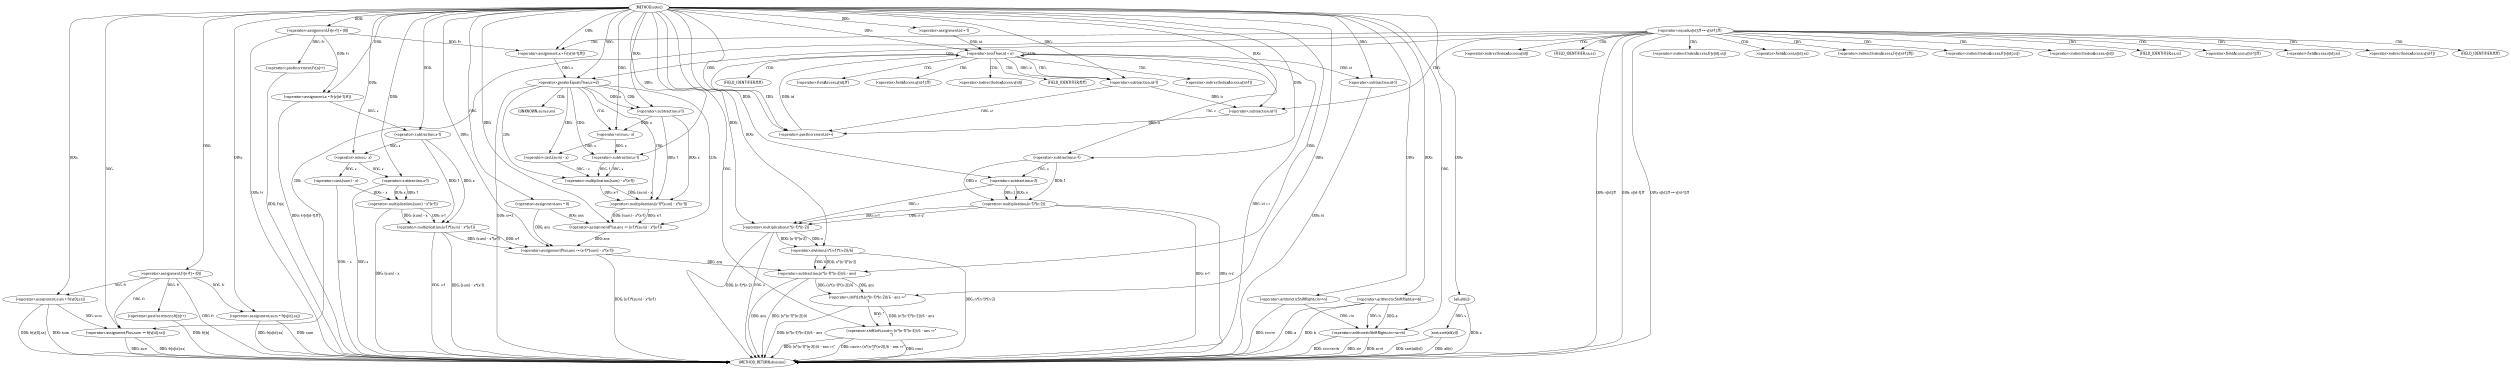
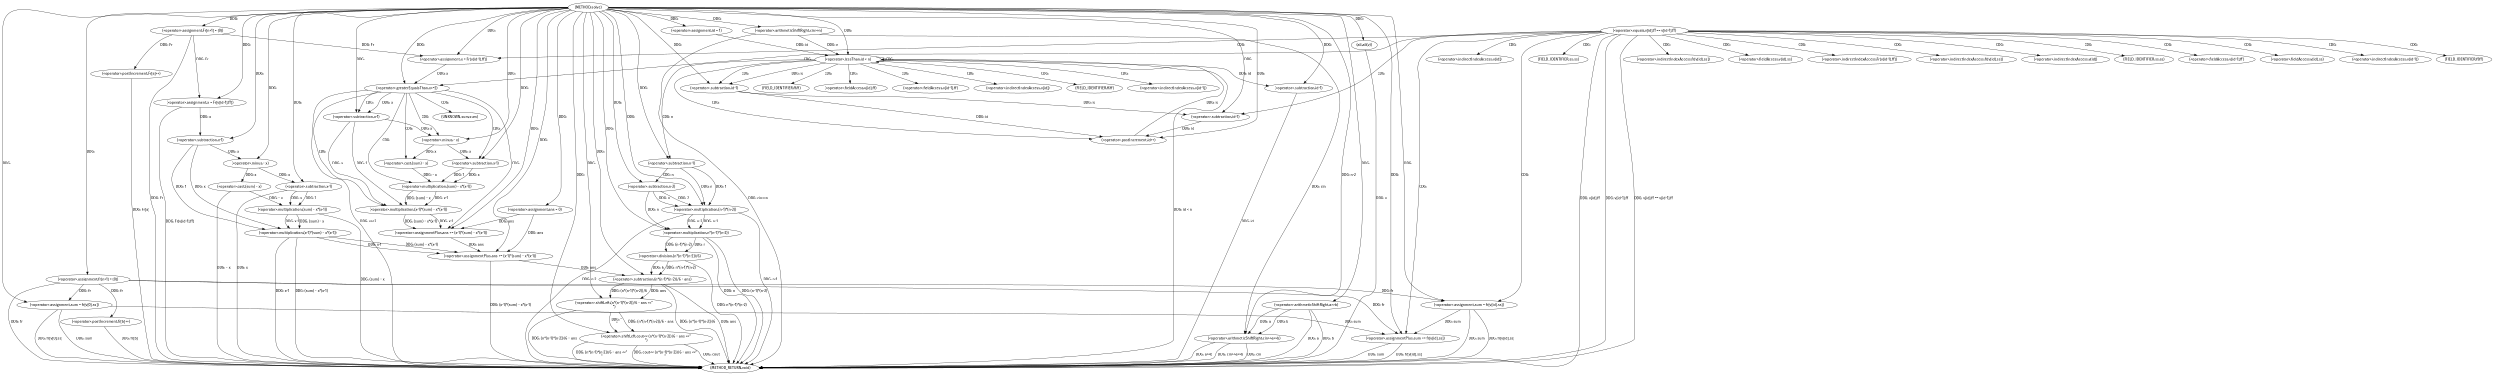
none -> (817, 45)
(741, 123) -> (628, 126)
none -> (1521, 140)
(1446, 169) -> (1349, 175)
none -> (1438, 321)
(1444, 333) -> none
(762, 363) -> (730, 368)
